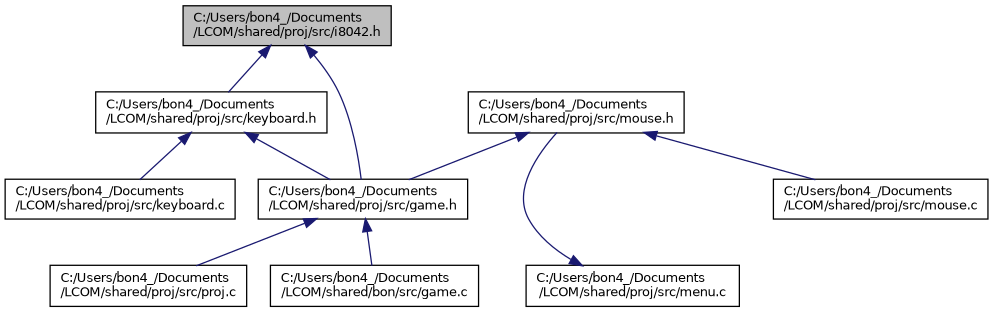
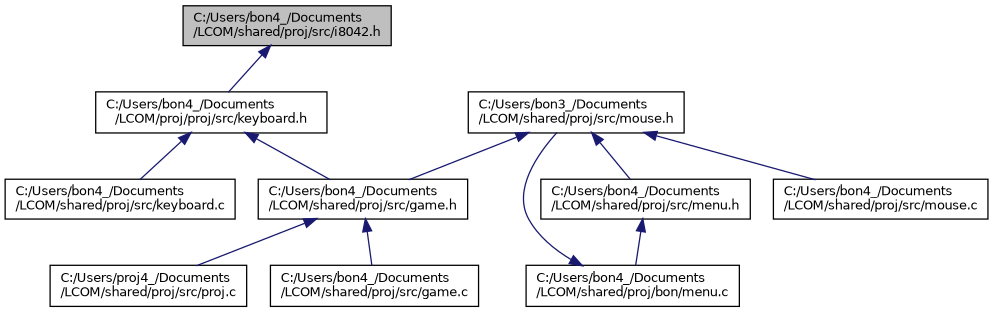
(211, 112) -> (211, 112)
(576, 112) -> (576, 112)
(347, 114) -> none
none -> (646, 199)
(148, 286) -> (148, 286)
(374, 286) -> (374, 286)
(633, 286) -> (633, 286)
